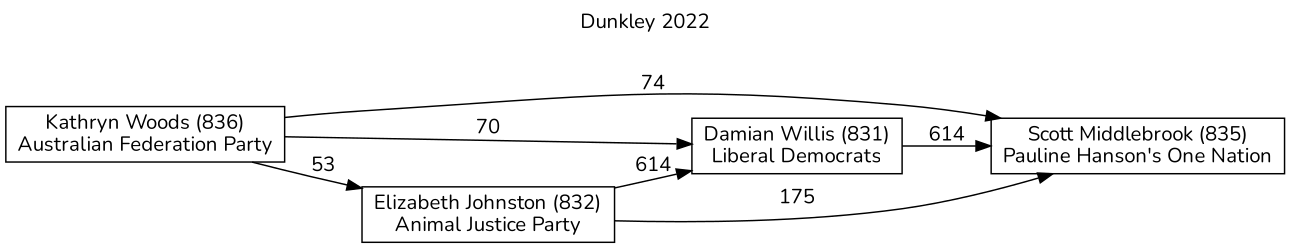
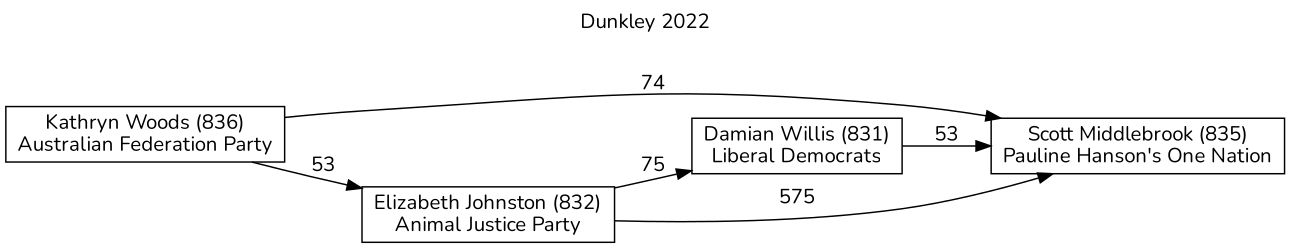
(947, 135) -> (947, 135)
(481, 140) -> none
(653, 166) -> (653, 166)
(797, 198) -> (797, 198)
